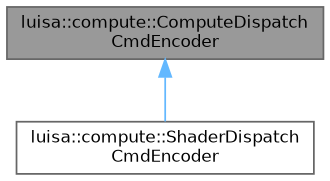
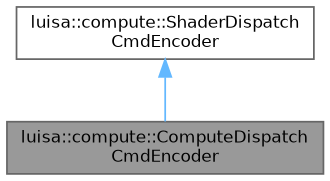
(165, 99) -> (165, 99)
